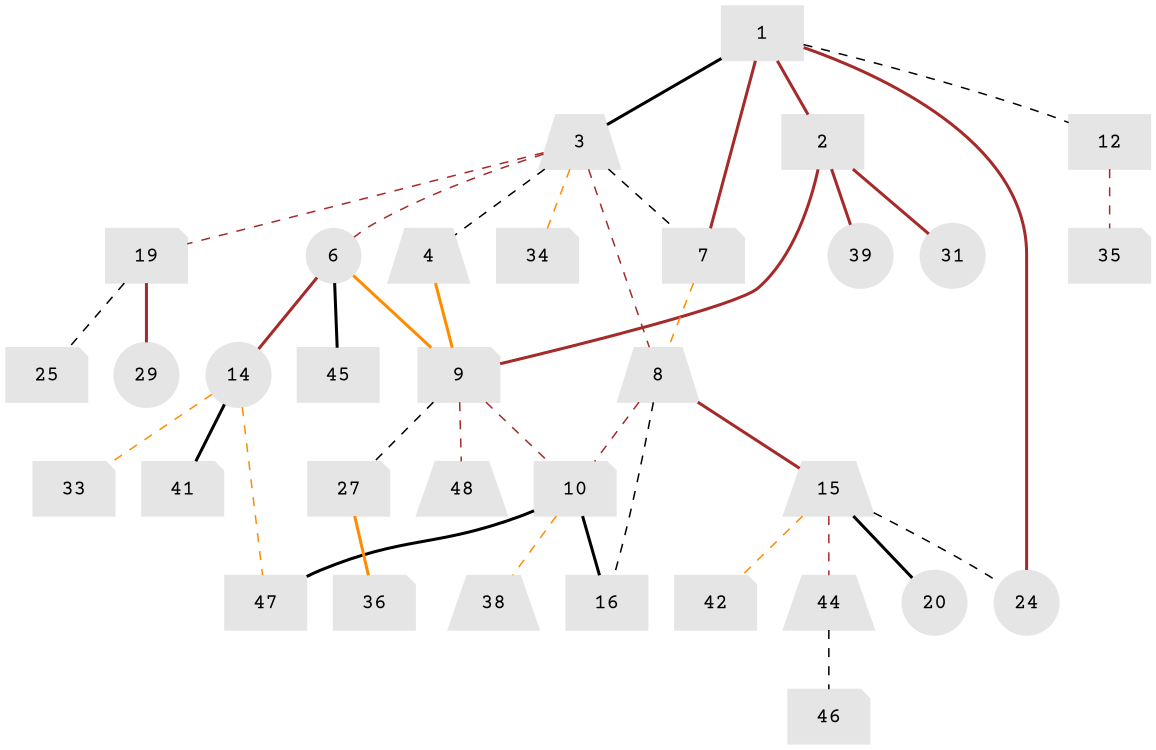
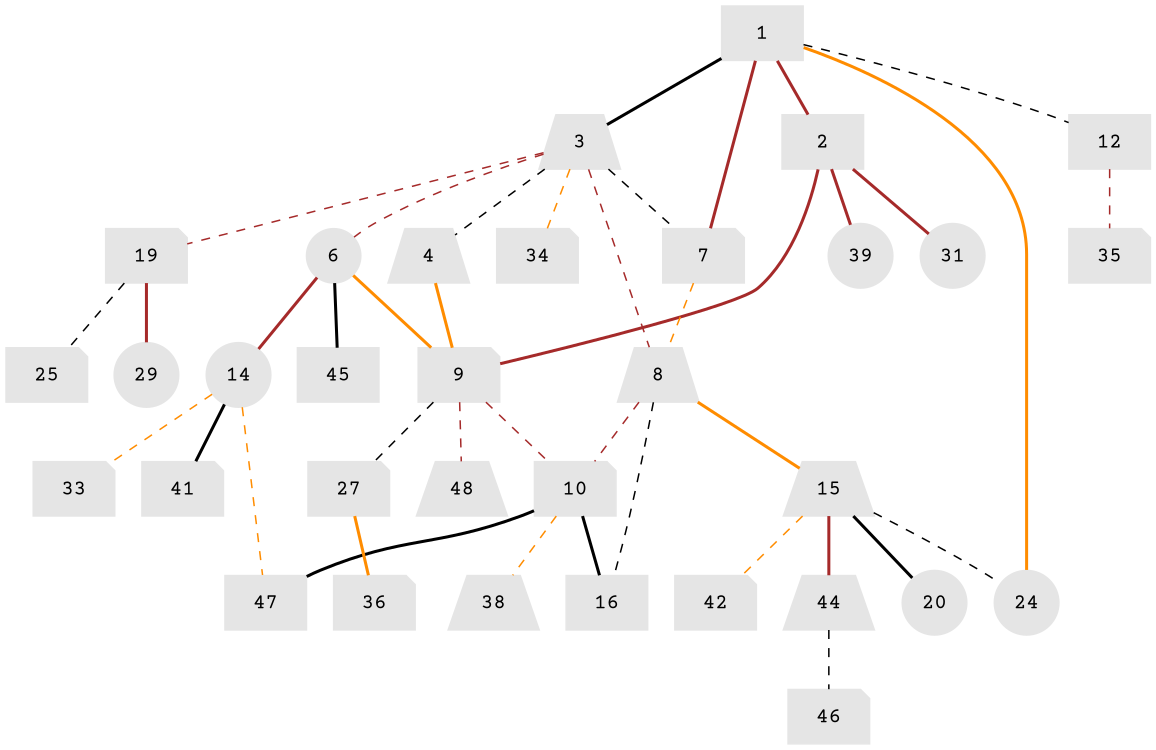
(1026, 251) -> (1026, 251)
(749, 435) -> (749, 435)
(829, 546) -> (829, 546)
